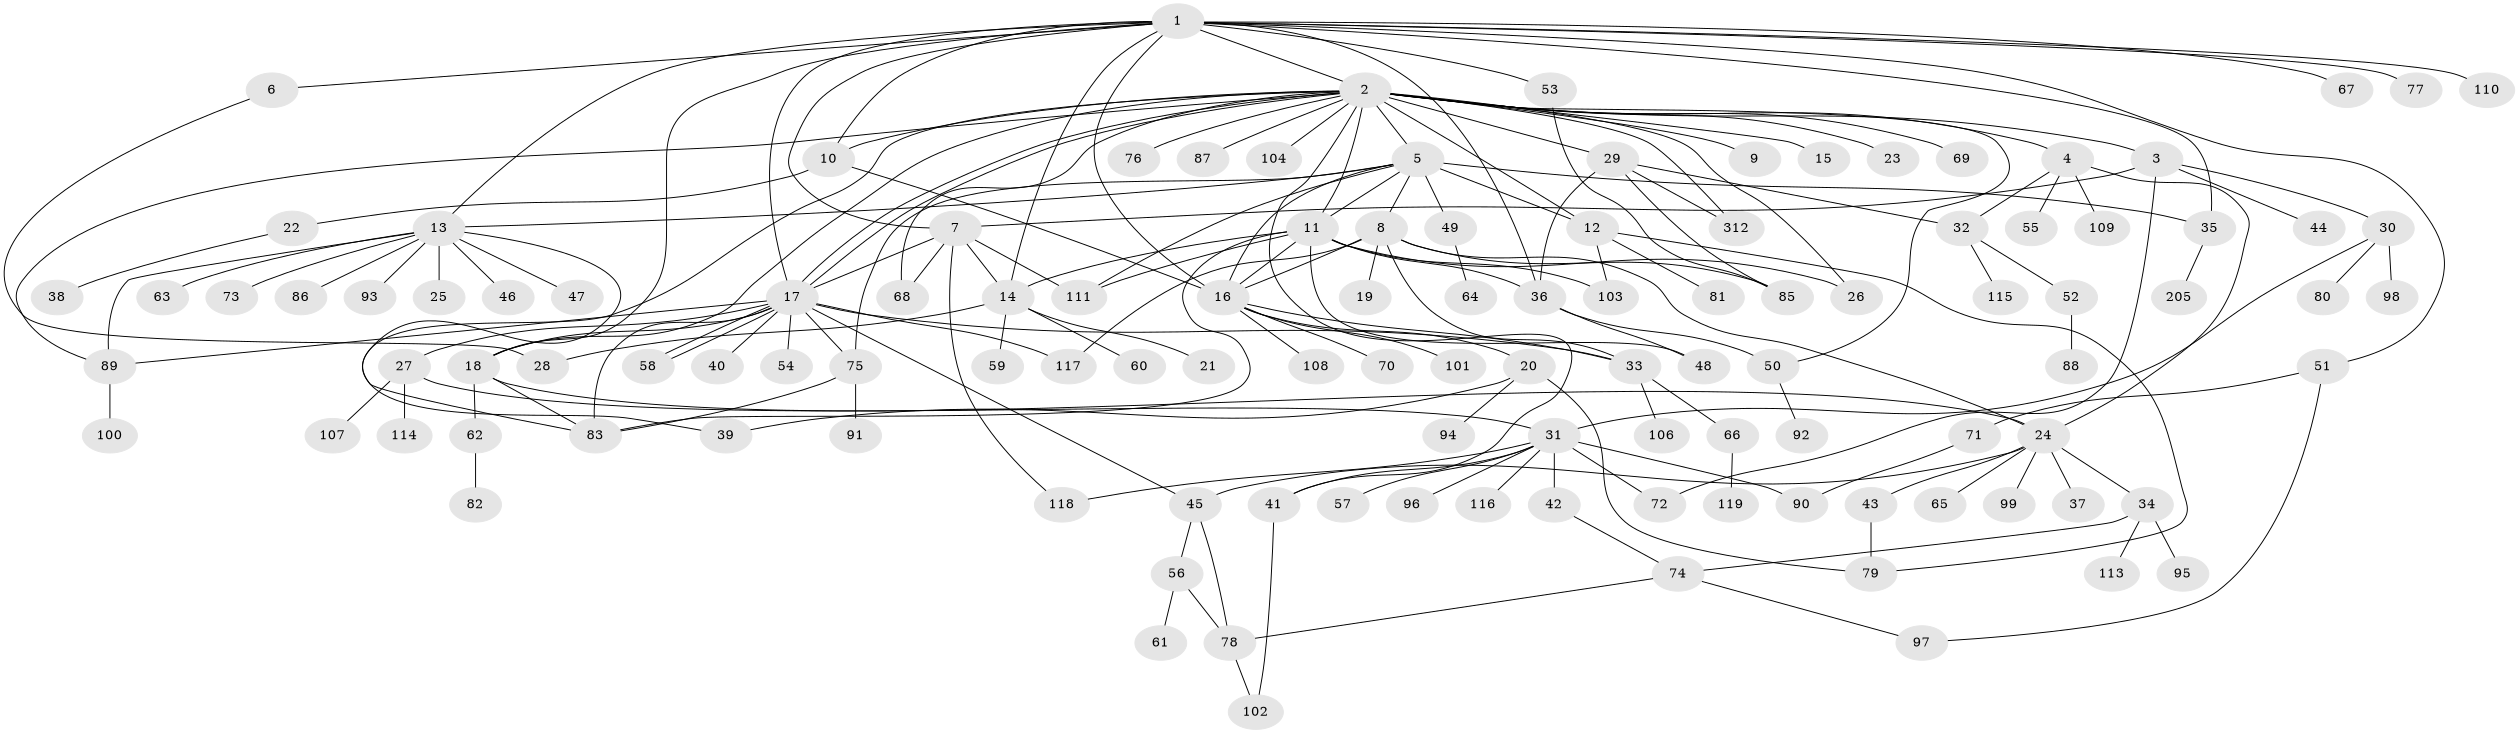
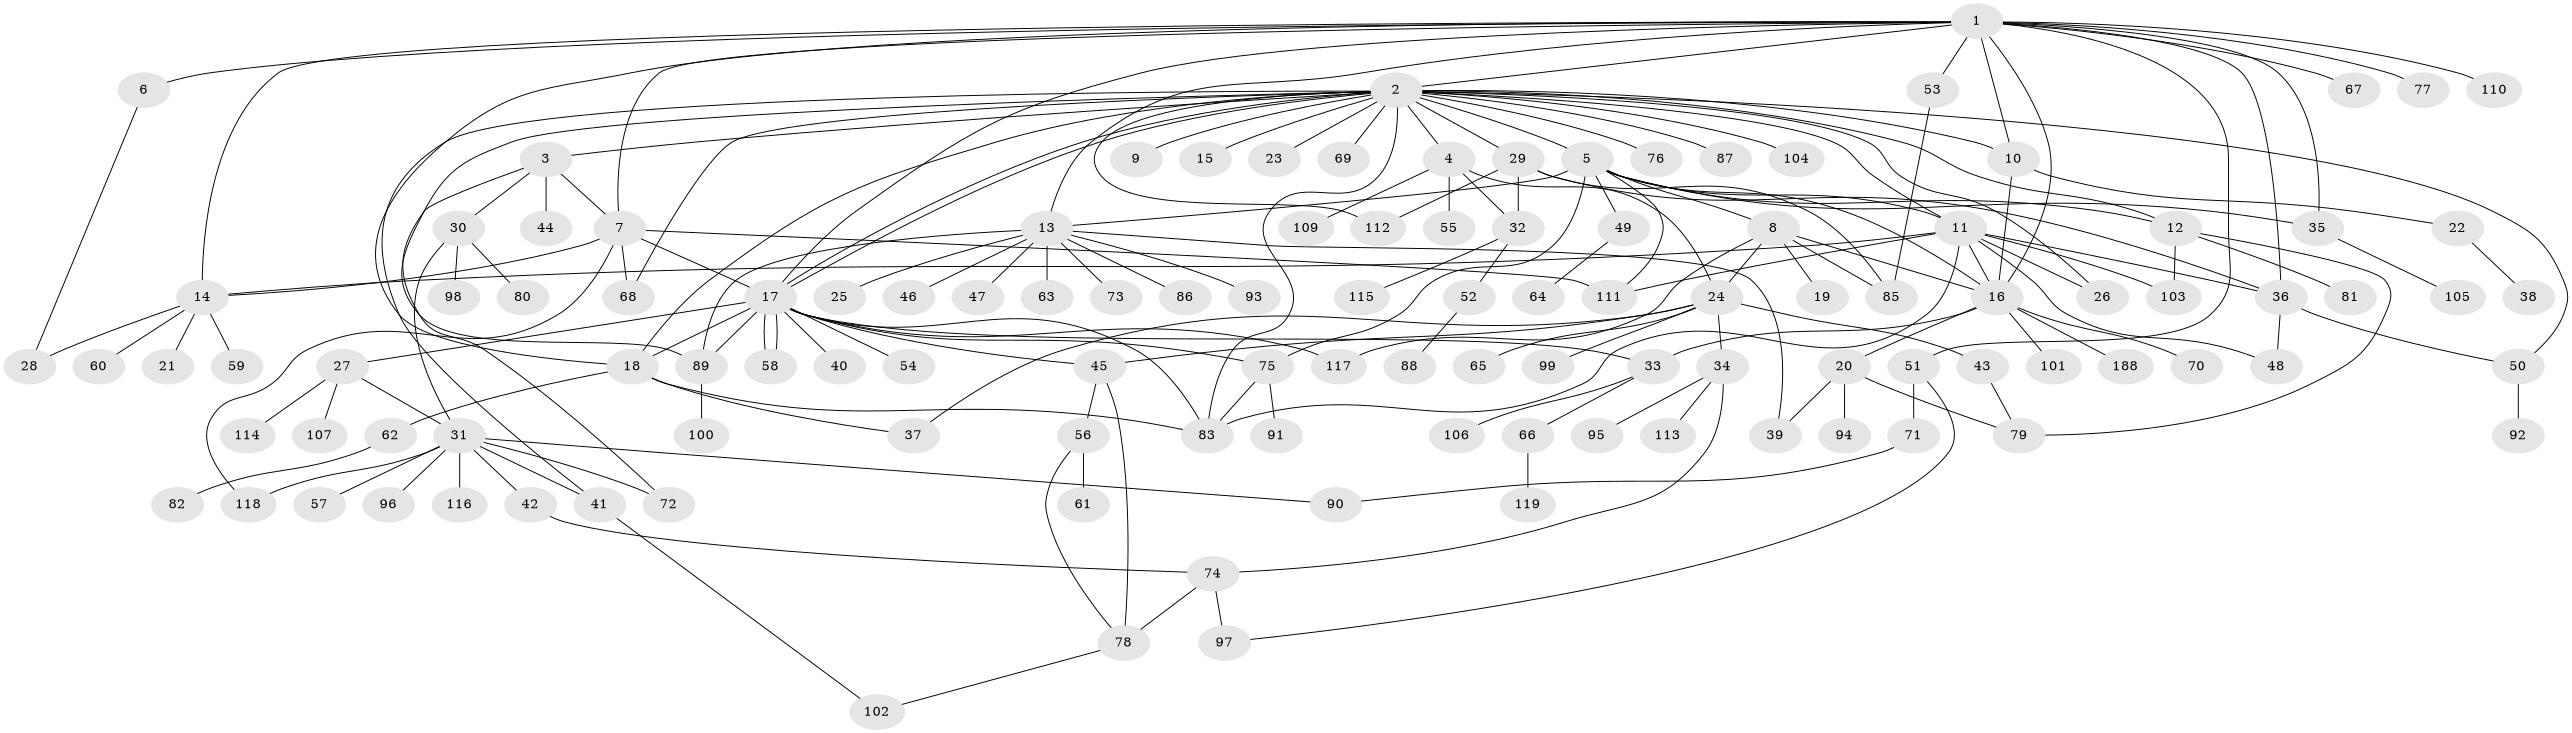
(1737, 228) -> (1378, 228)
(2179, 298) -> (2458, 298)
(1462, 329) -> none
(1316, 367) -> (2126, 367)
(1259, 401) -> (769, 411)
